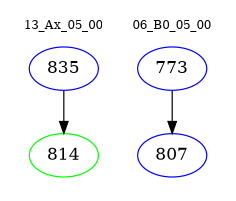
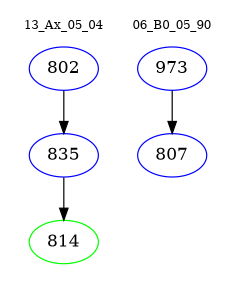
(64, 26) -> (64, 26)
(172, 26) -> (172, 26)
none -> (64, 69)
(172, 69) -> (172, 69)
